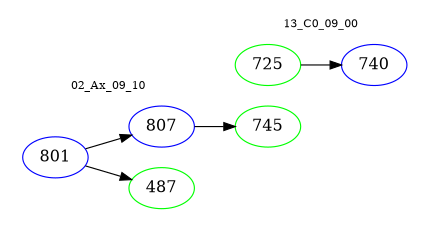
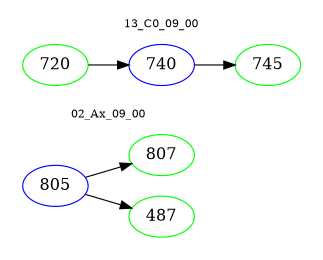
(268, 65) -> (55, 65)
(109, 86) -> (109, 115)
(162, 127) -> (162, 155)
(211, 127) -> (209, 65)
(55, 157) -> (55, 186)
